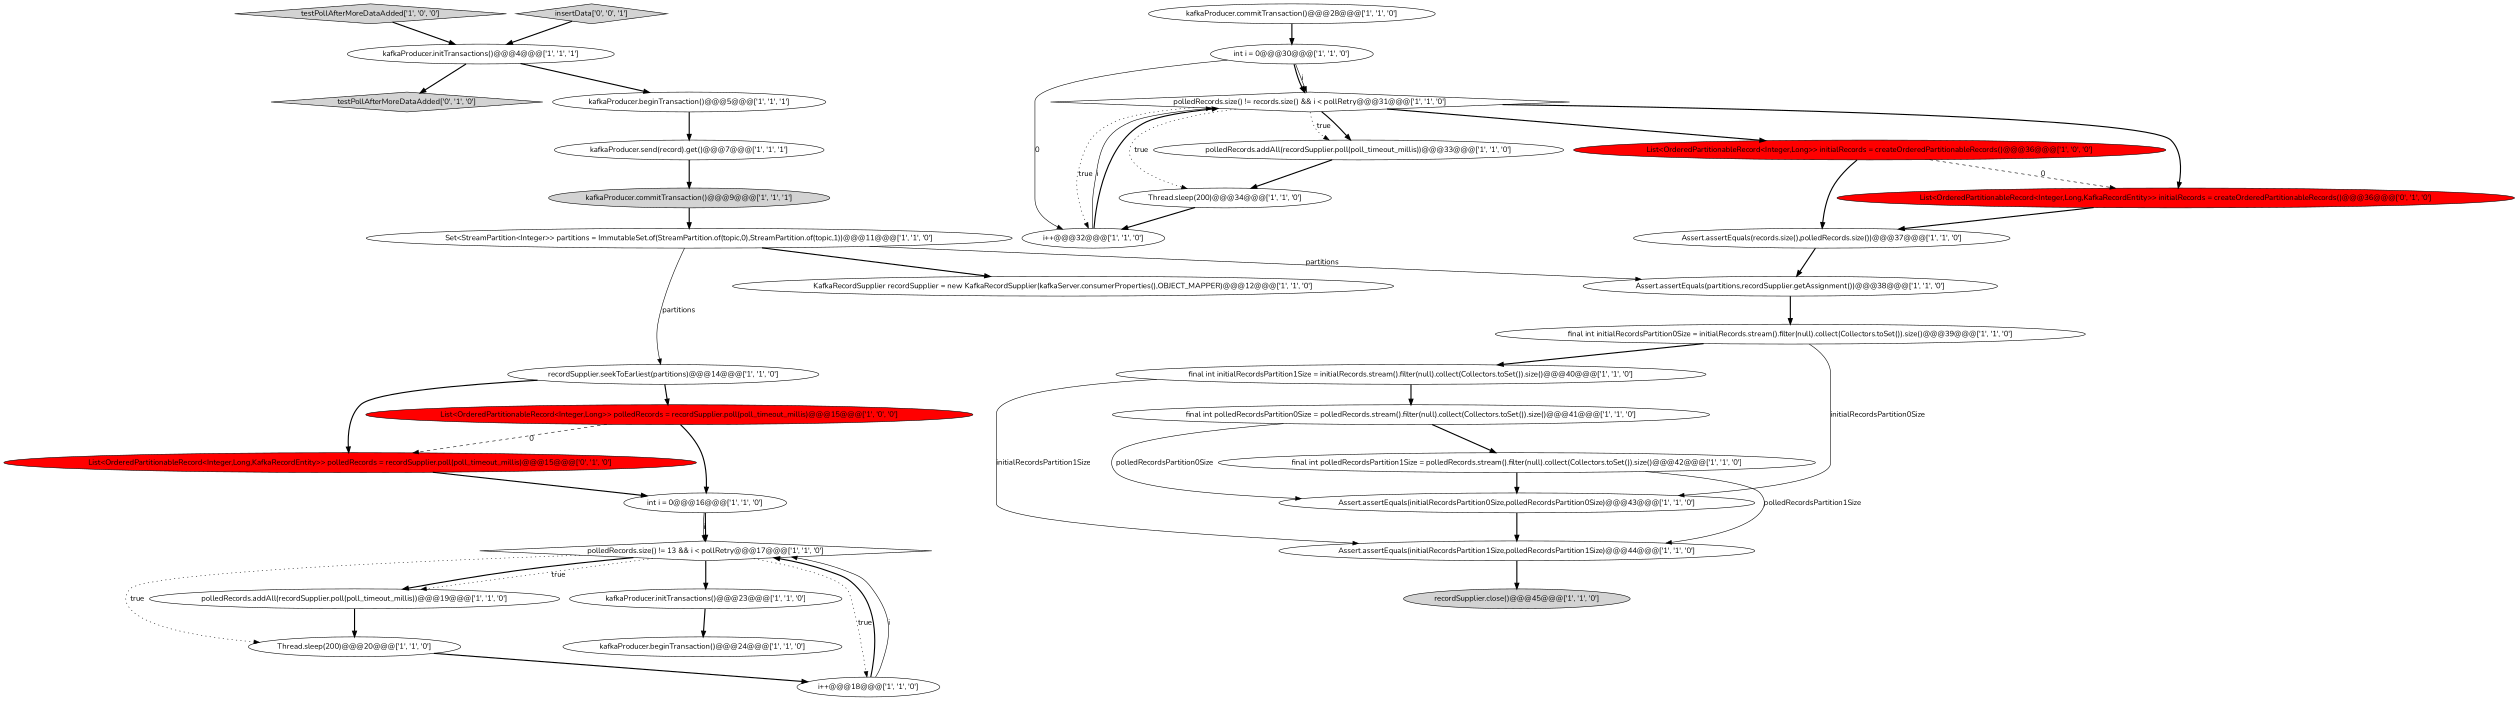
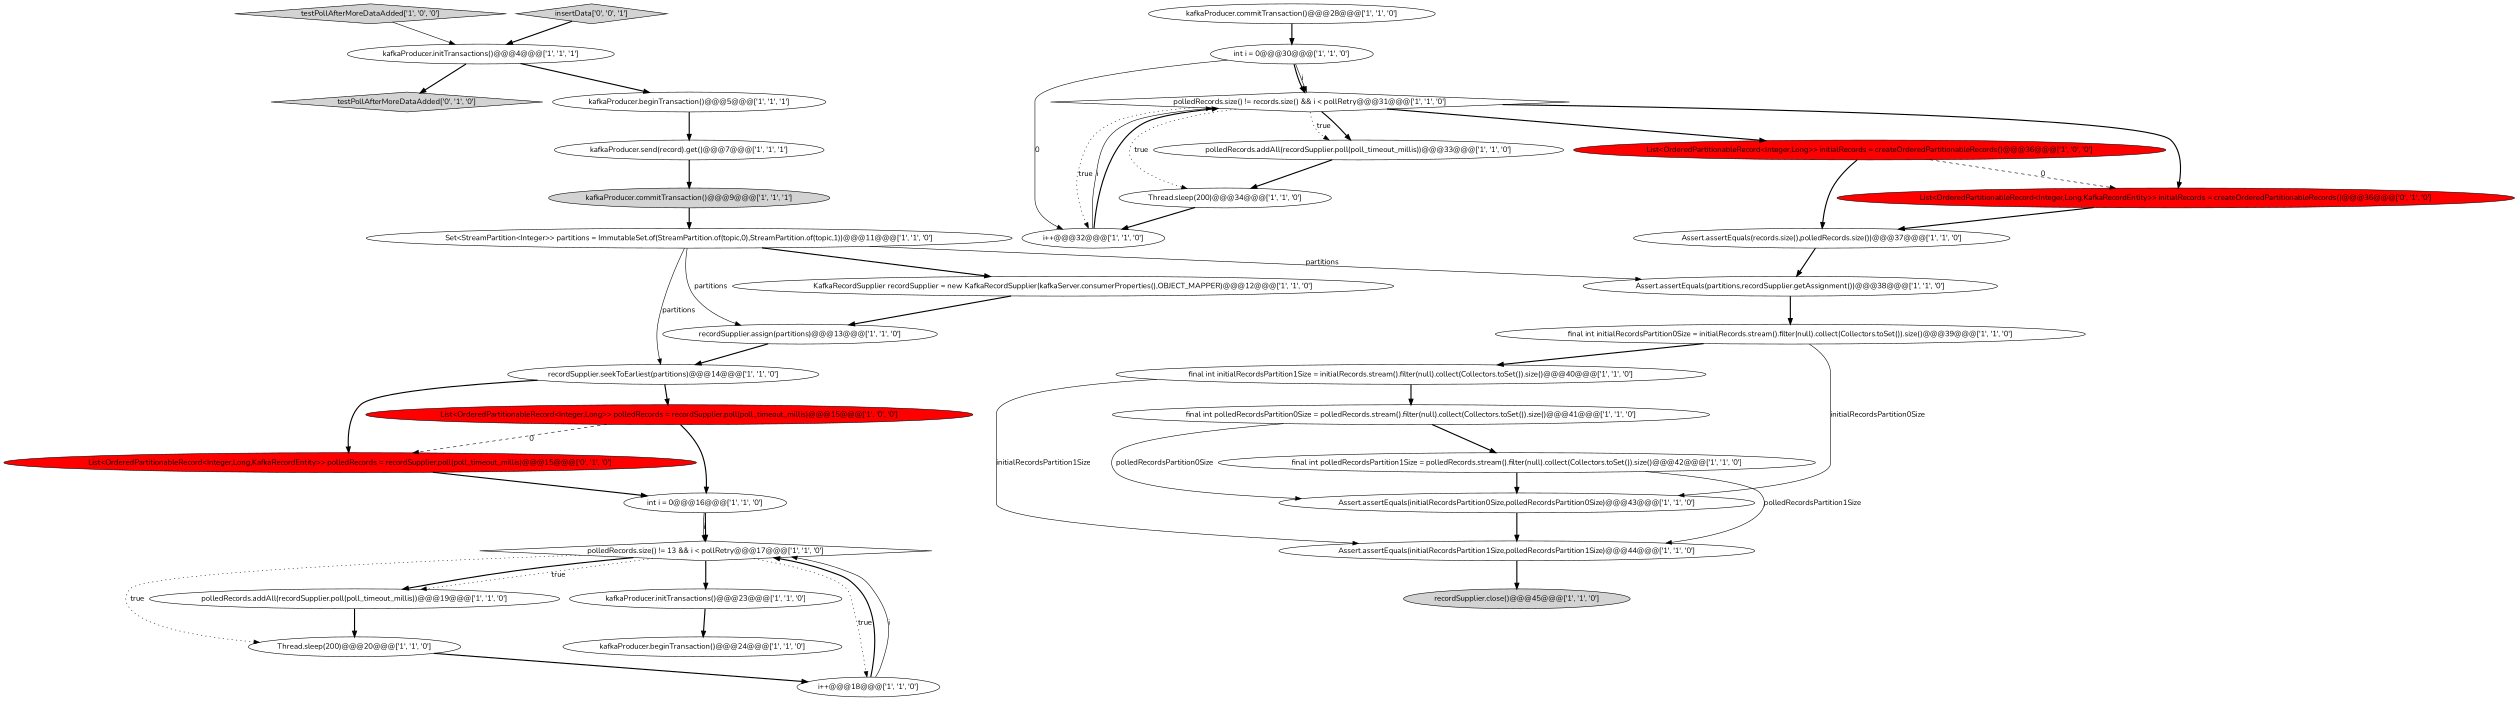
(421, 32) -> (421, 32)
none -> (800, 334)
